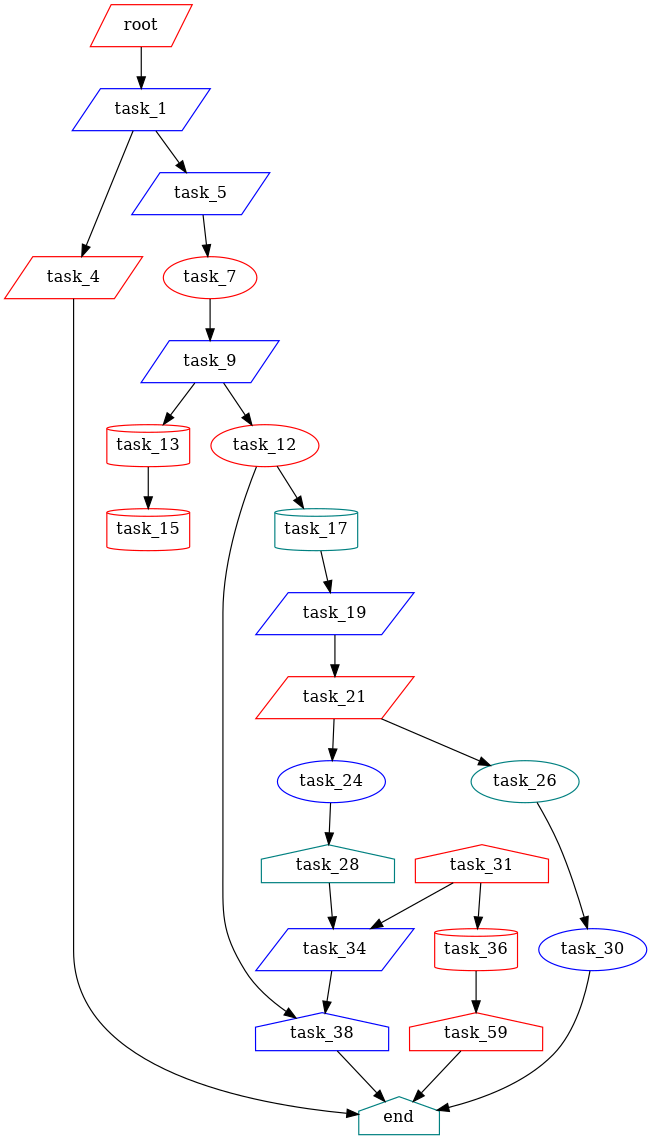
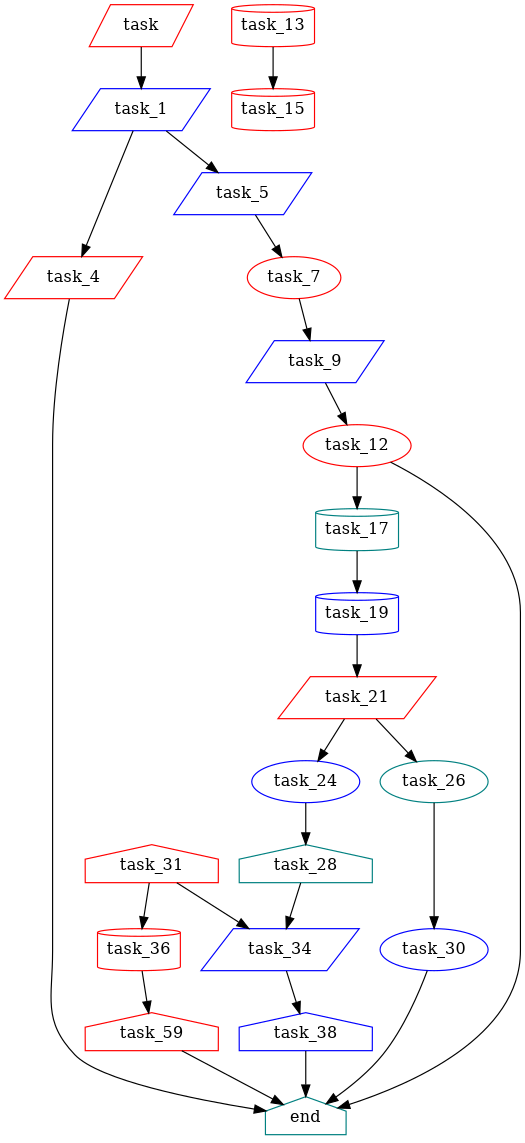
(141, 26) -> (141, 26)
(183, 399) -> none
(335, 614) -> (357, 614)
(223, 748) -> (520, 800)
